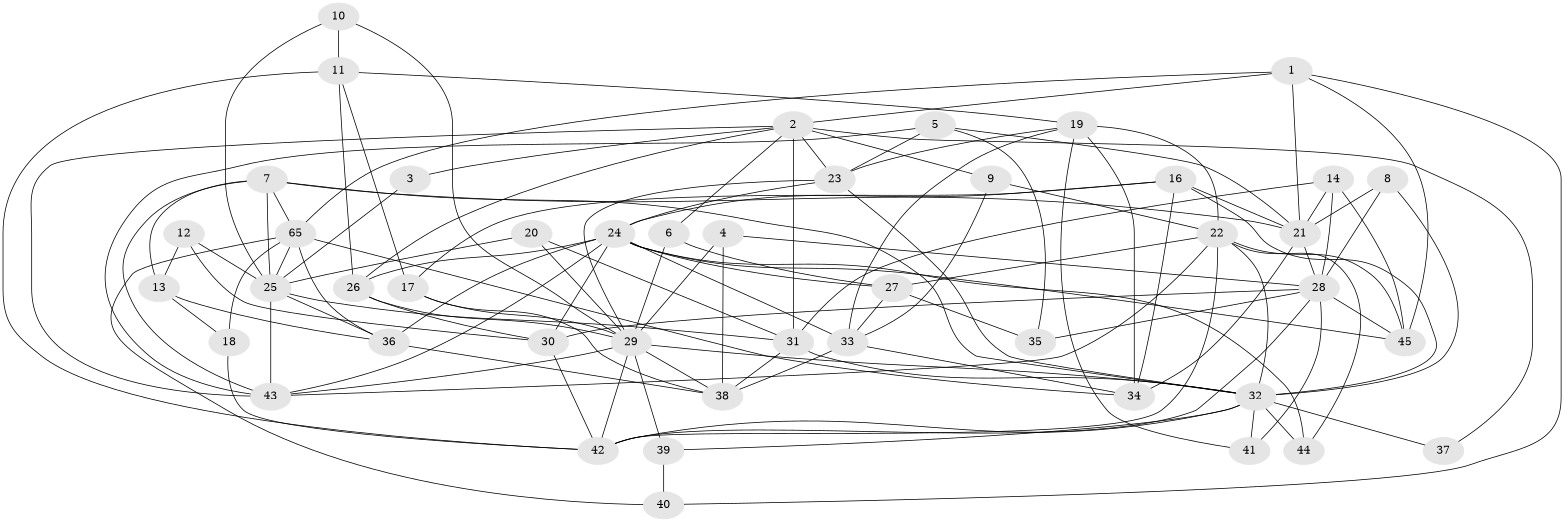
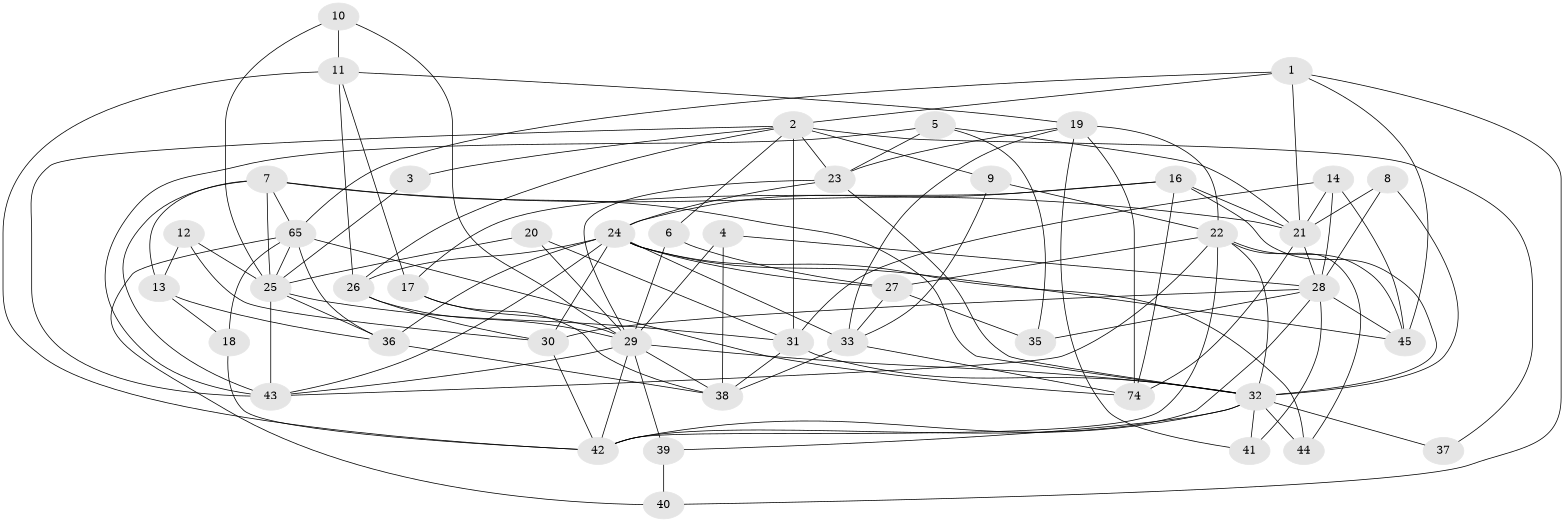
(1134, 397) -> (1134, 397)
